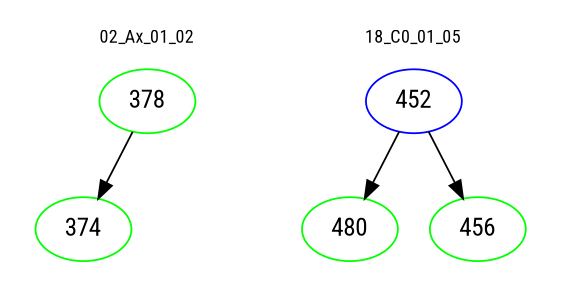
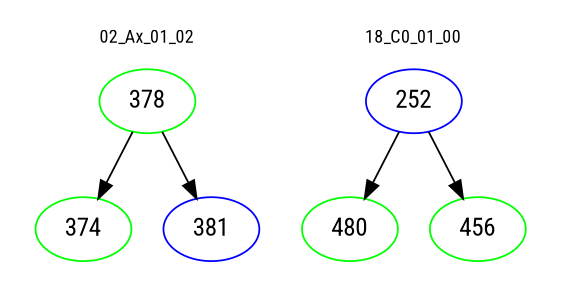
(414, 38) -> (414, 38)
(414, 101) -> (414, 101)
none -> (211, 229)
